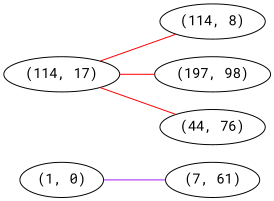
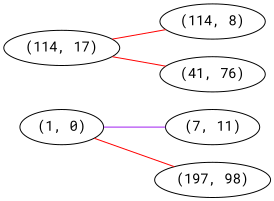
(137, 74) -> (134, 152)
(213, 127) -> (213, 74)
(213, 180) -> (213, 127)
